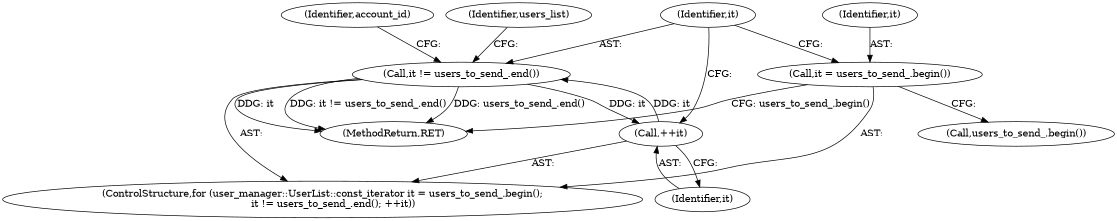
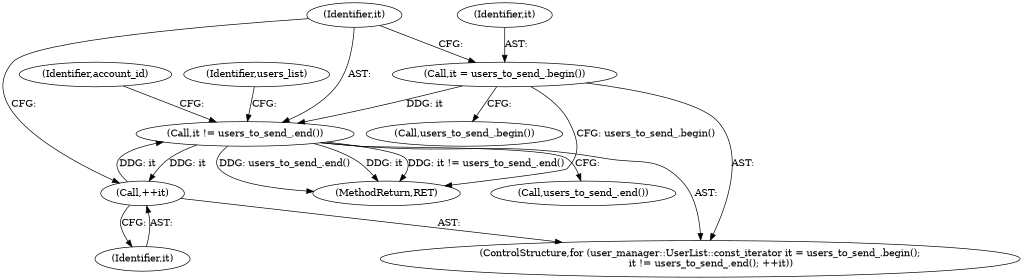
none -> (384, 105)
none -> (583, 193)
